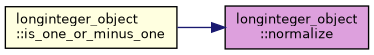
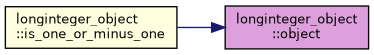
(297, 27) -> (297, 27)
